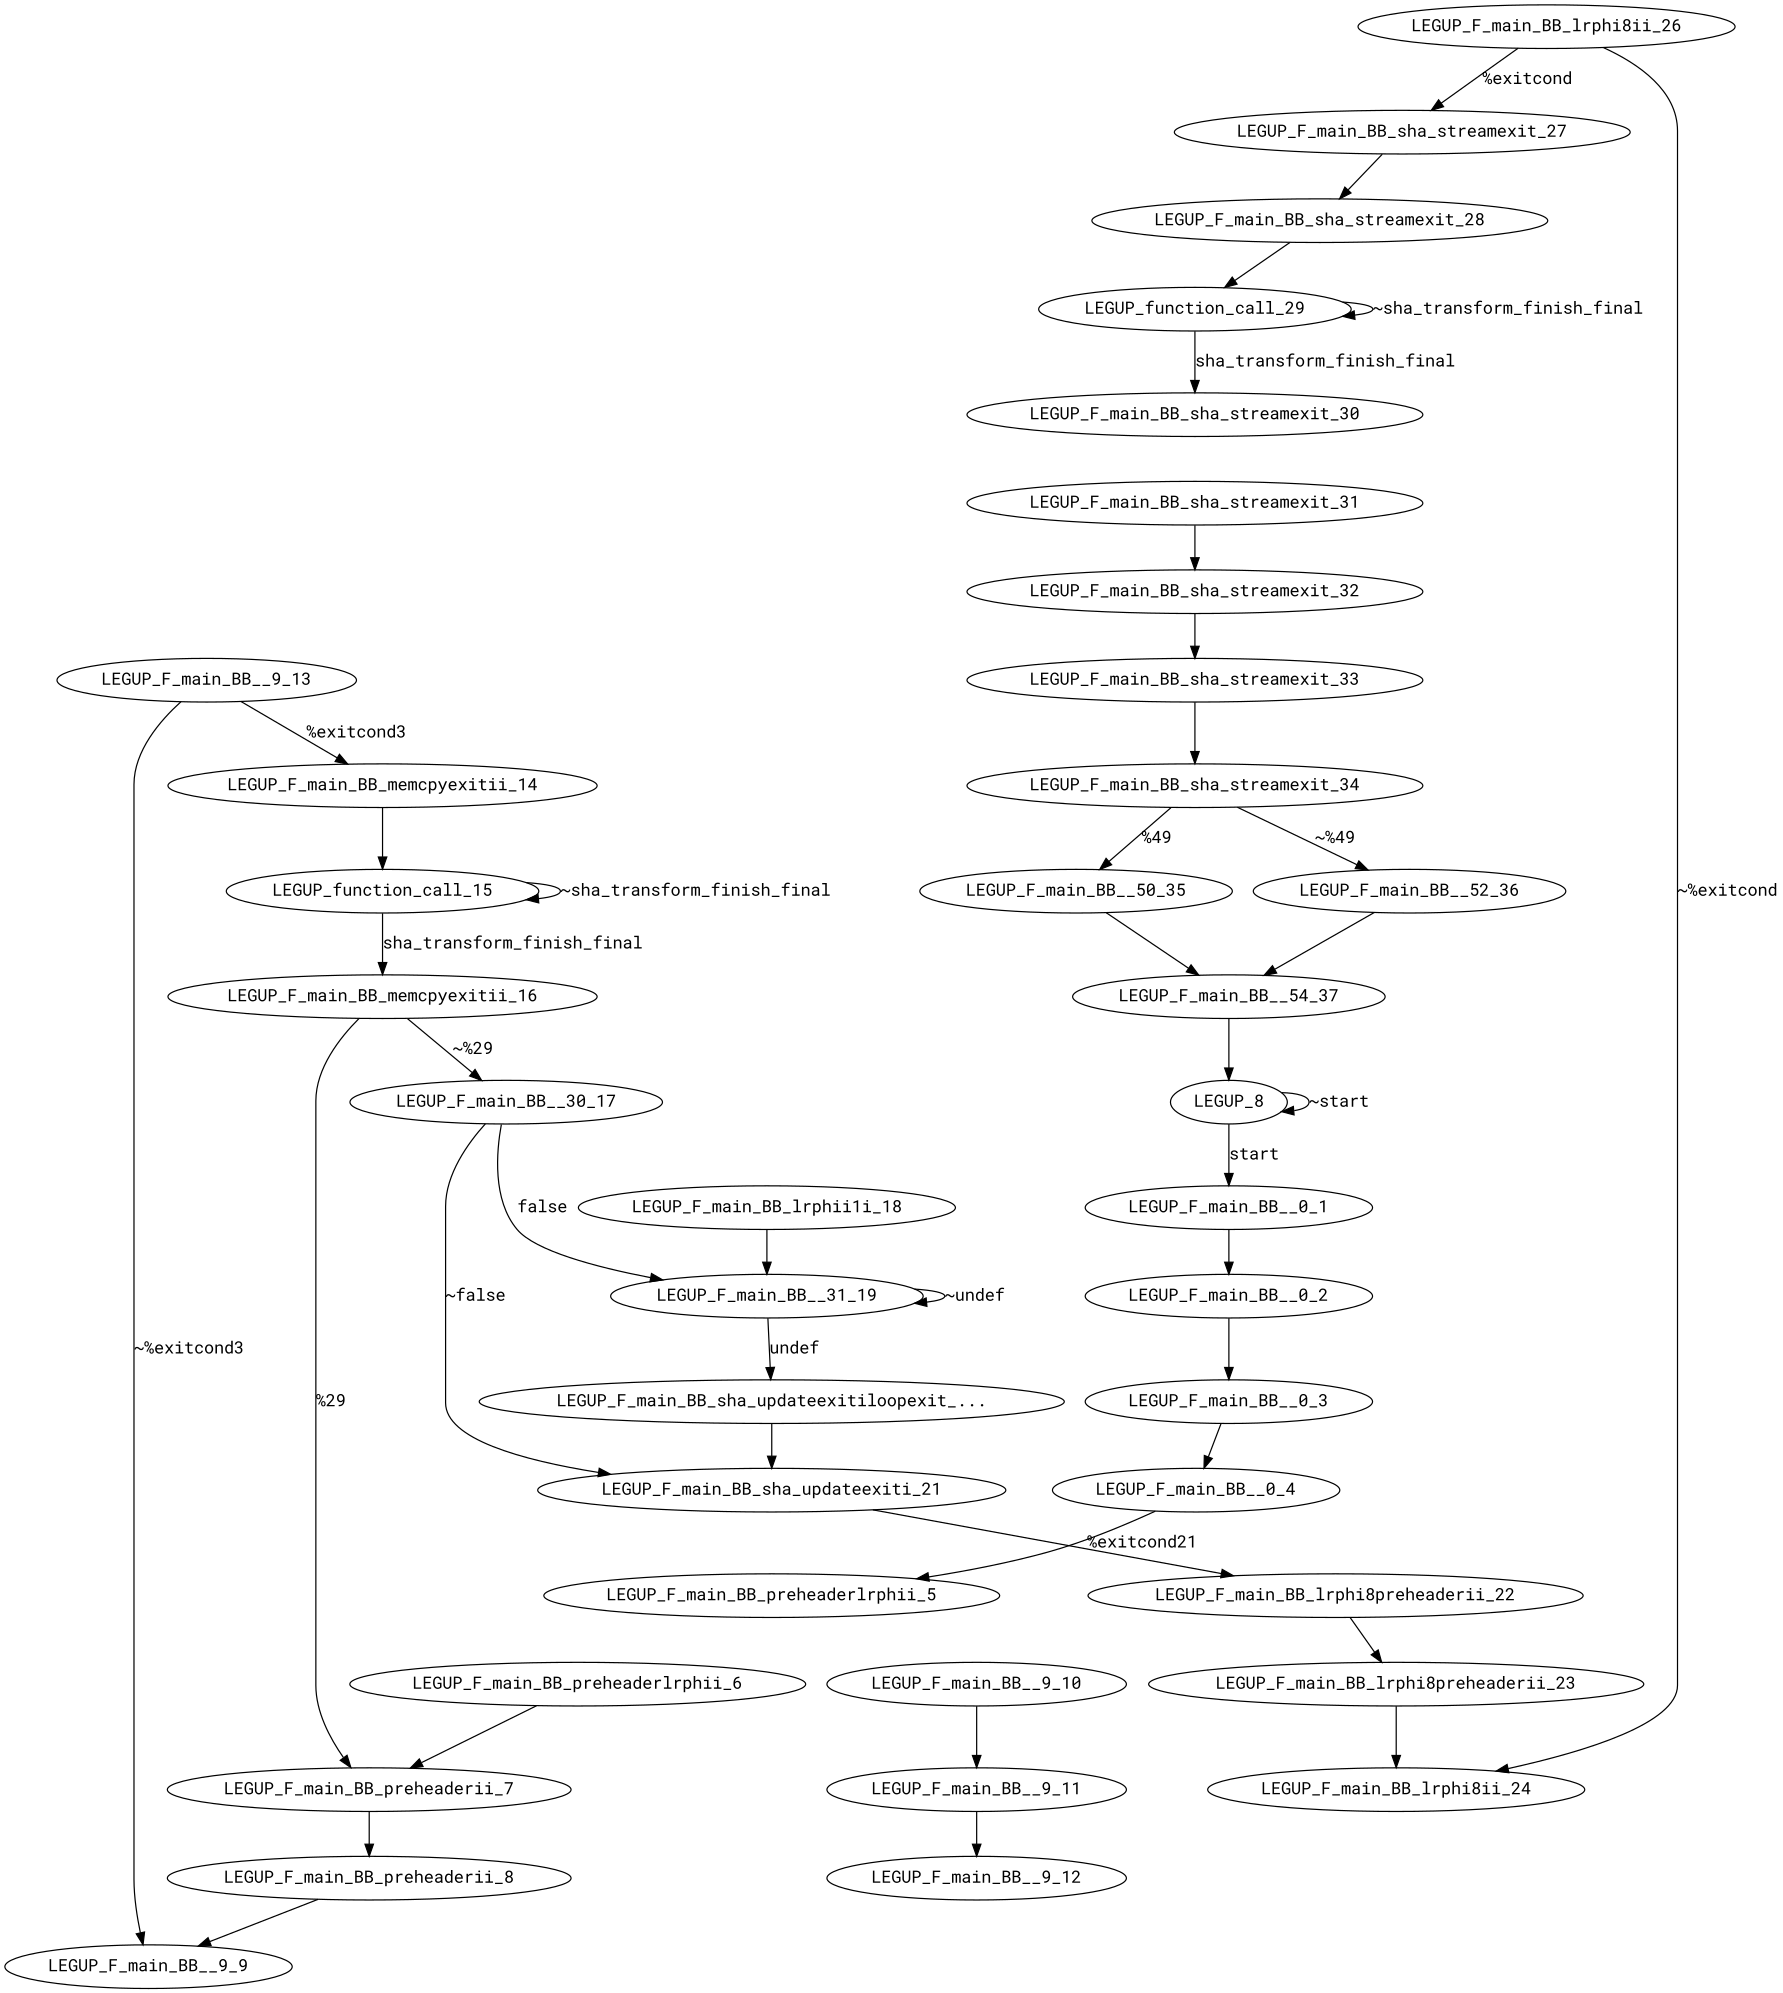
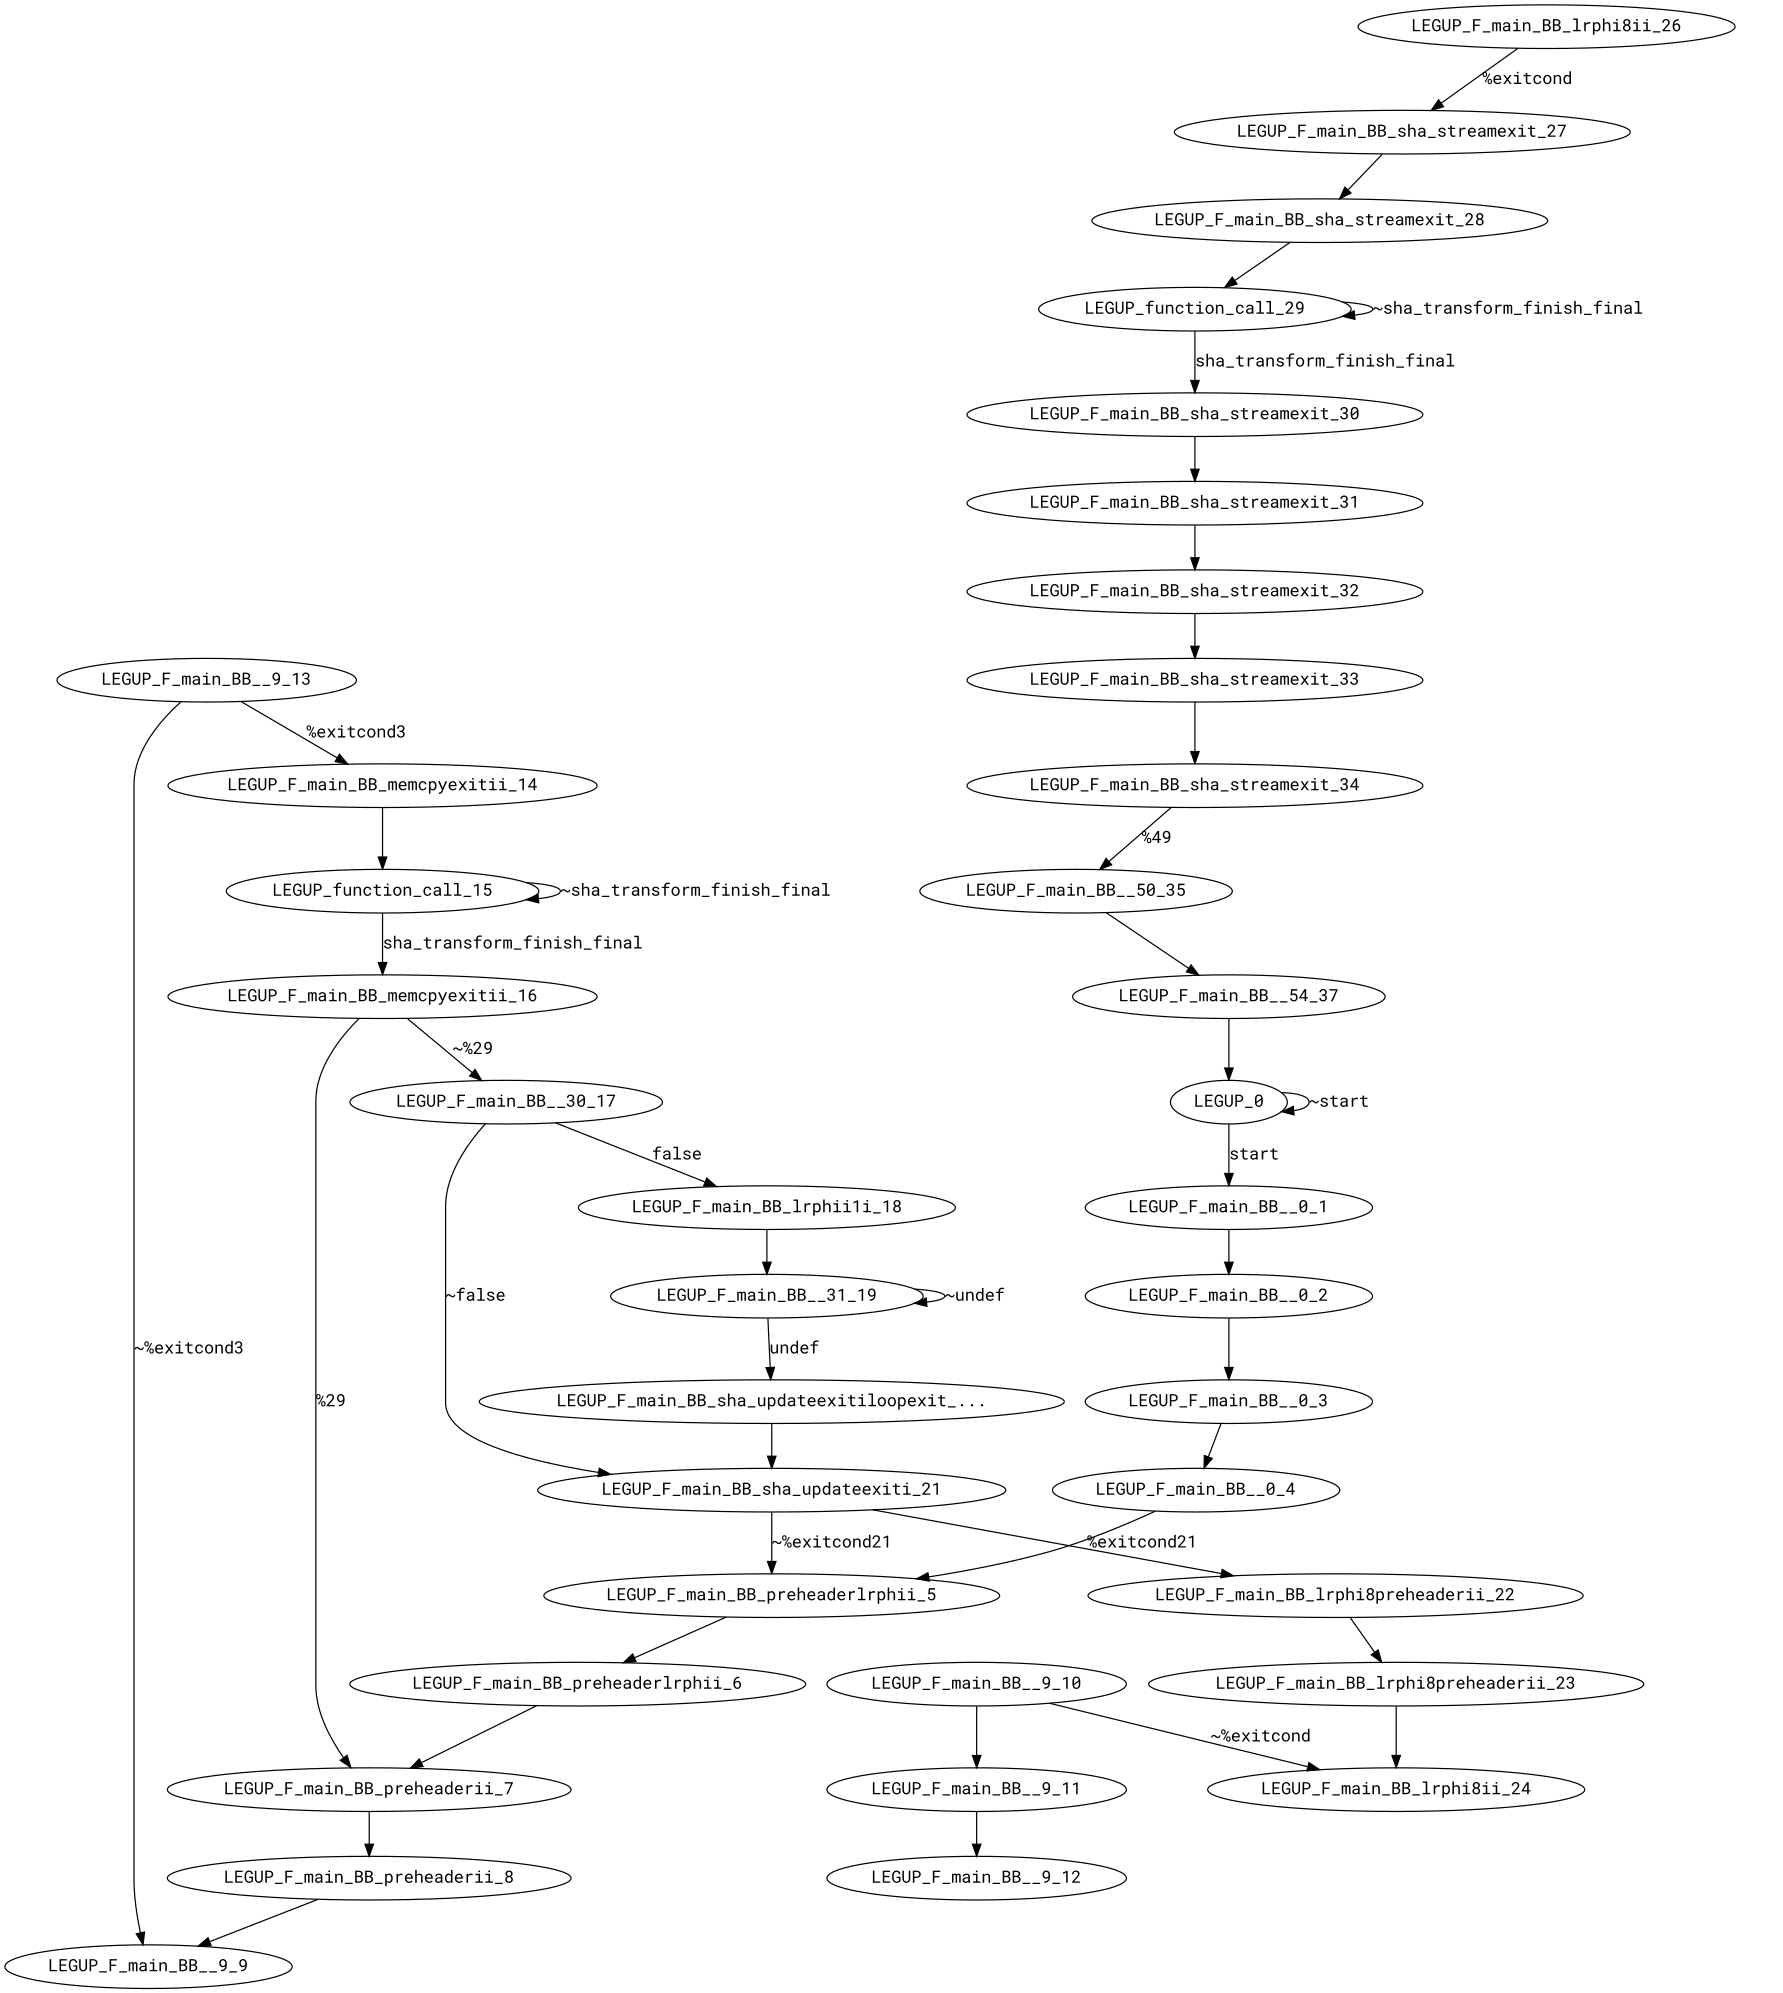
none -> (1195, 453)
(1410, 891) -> none
(1677, 948) -> (1179, 1735)
(1229, 1102) -> (1229, 1102)
(530, 1240) -> (630, 1152)
none -> (772, 1537)
none -> (680, 1637)
